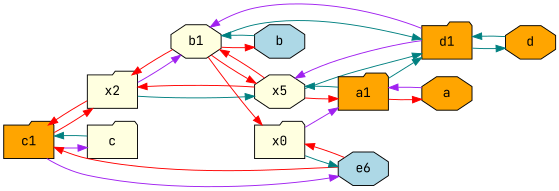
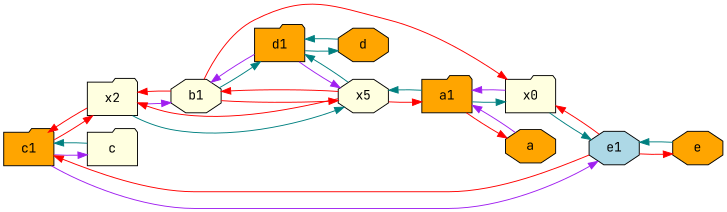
(280, 41) -> none
(401, 70) -> (484, 102)
none -> (698, 148)
(363, 169) -> (614, 148)
